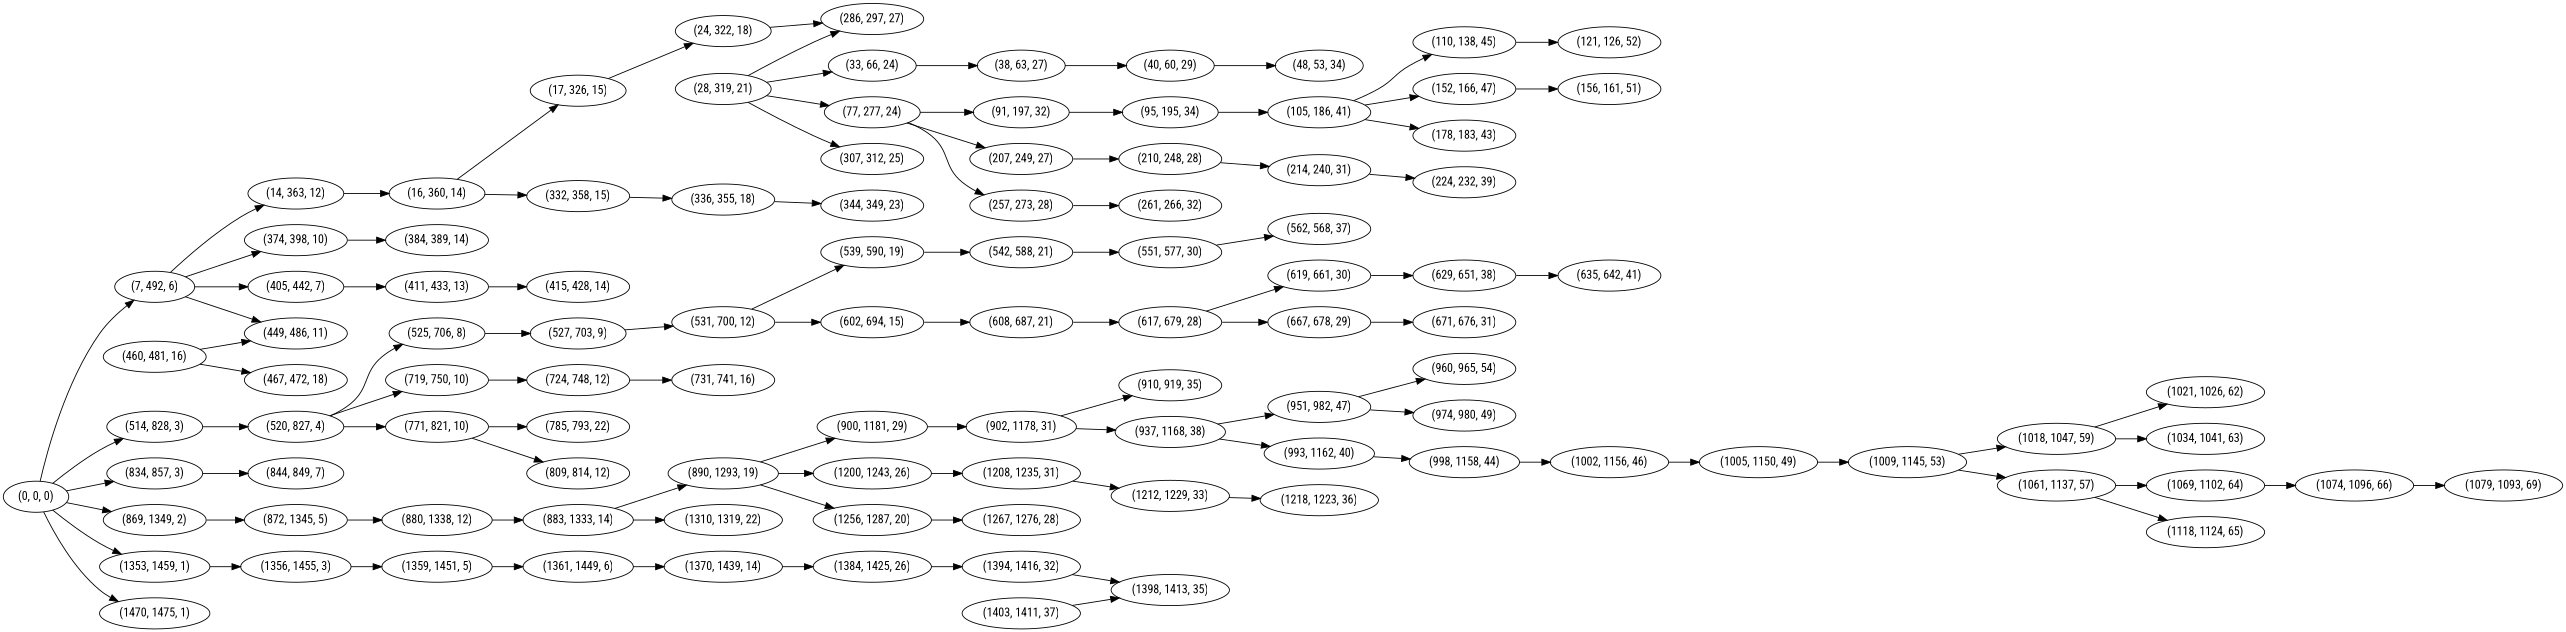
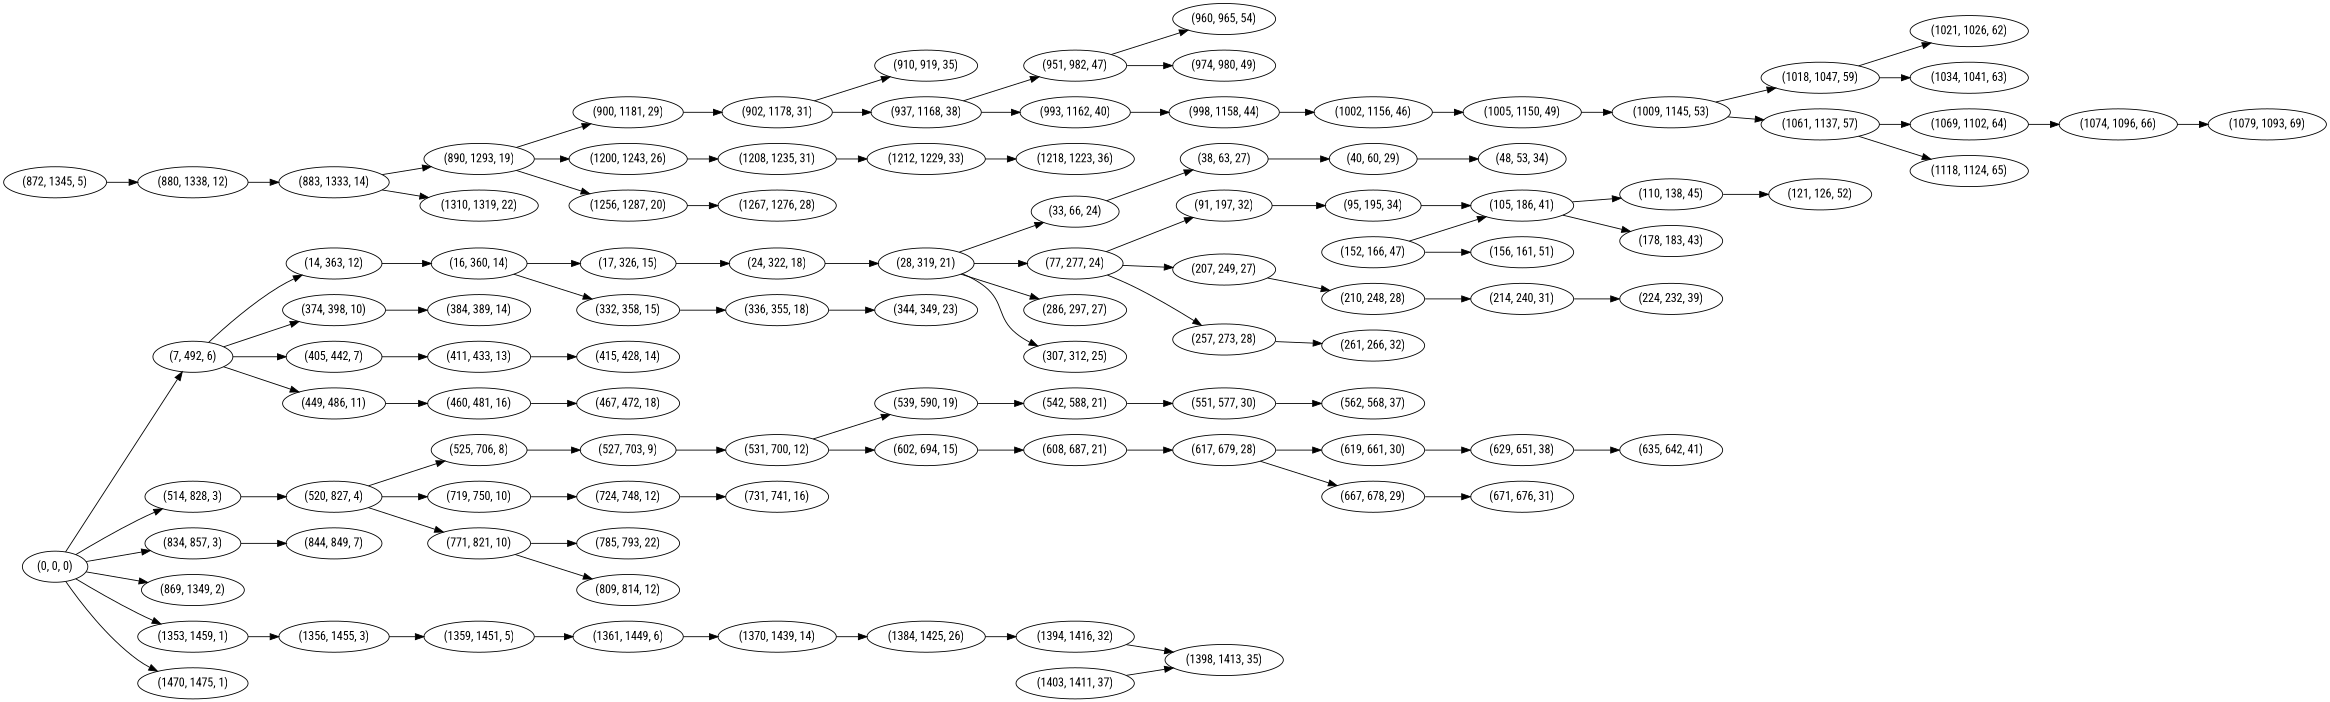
(792, 26) -> (847, 263)
(1388, 101) -> (1444, 230)
(221, 346) -> (402, 403)
(221, 520) -> none
